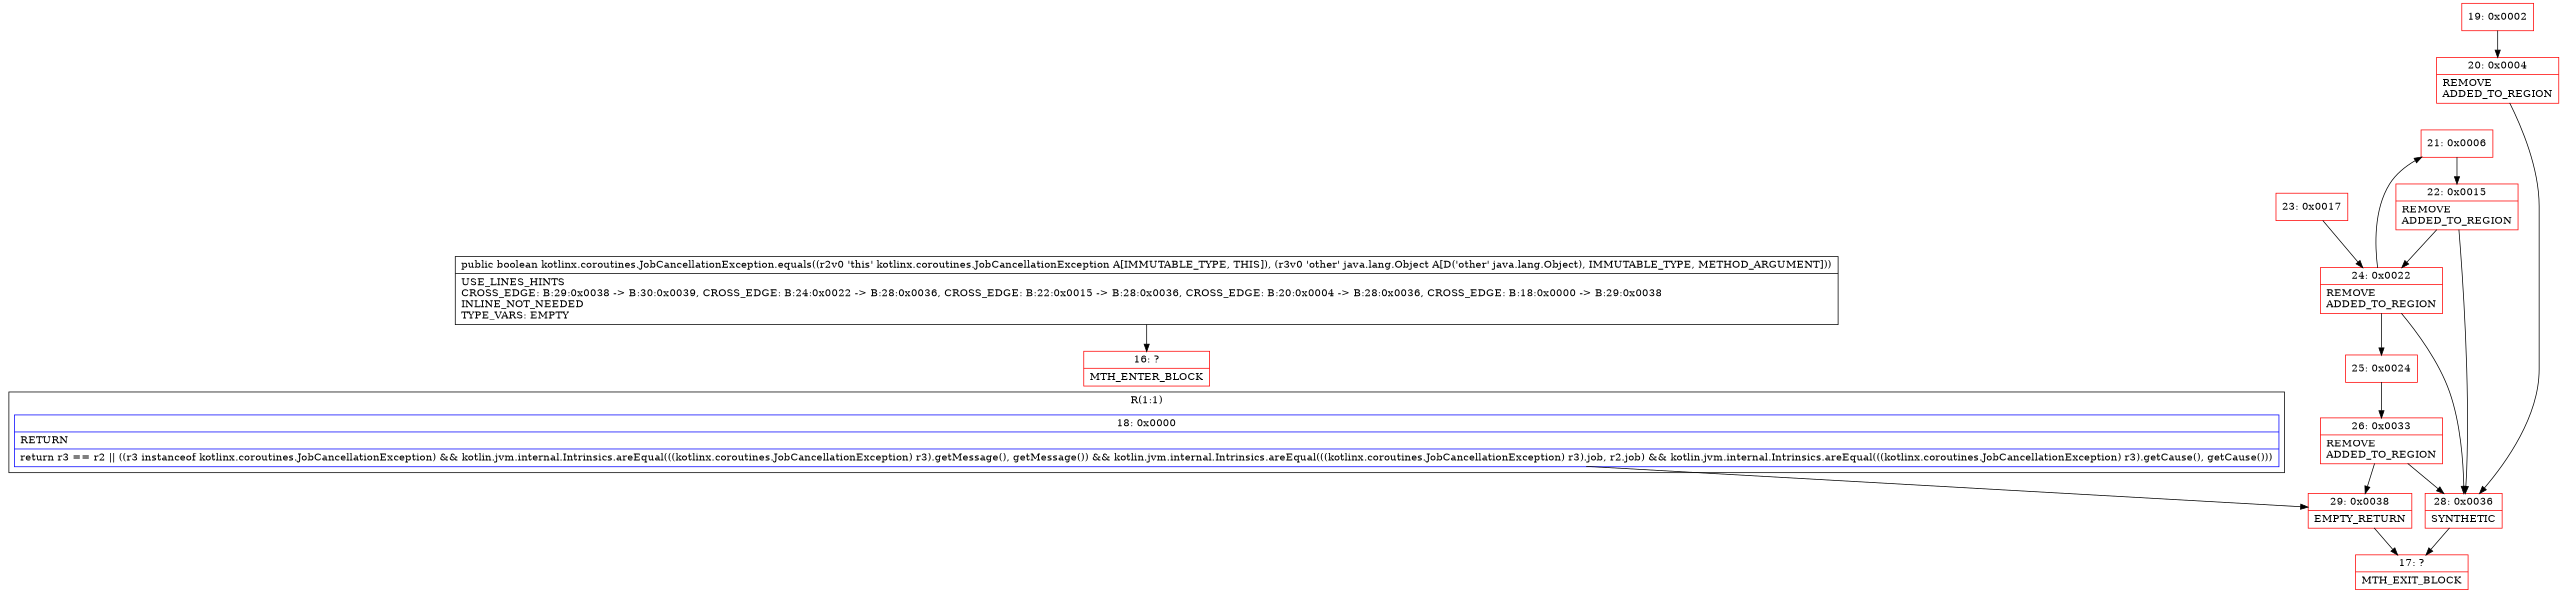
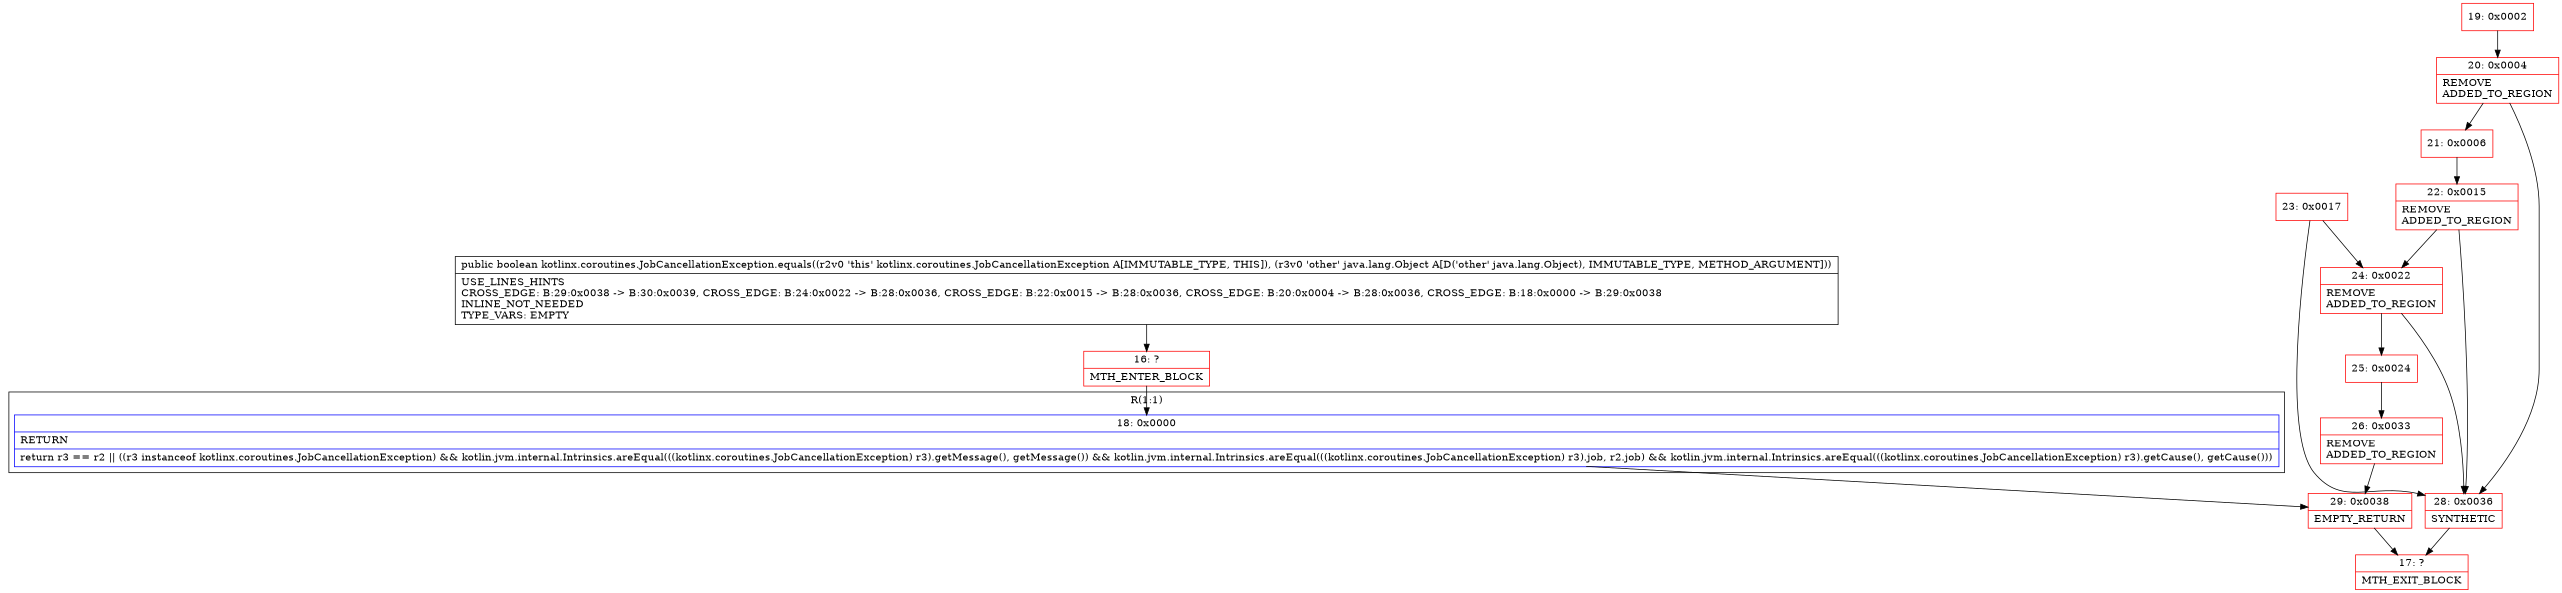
(2380, 208) -> (2476, 113)
none -> (1147, 397)
(2423, 476) -> (2298, 403)
